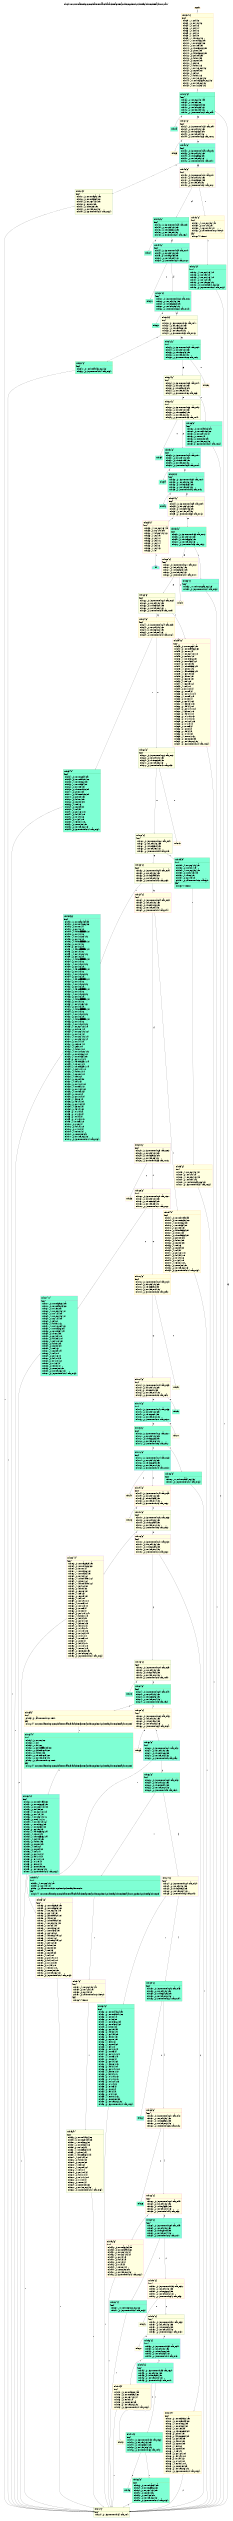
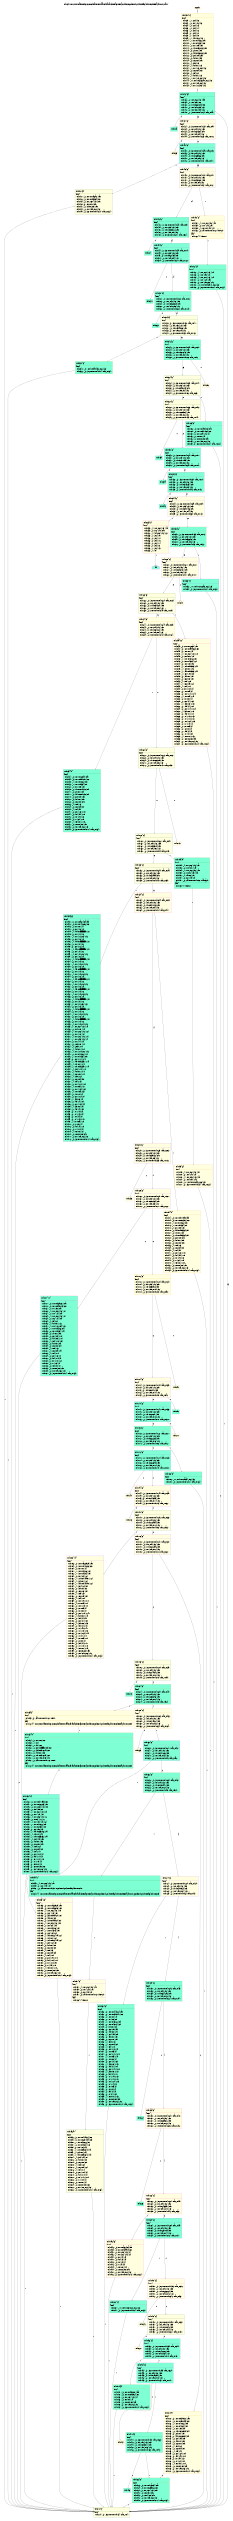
(132, 2397) -> (132, 2397)
(167, 2505) -> (162, 2475)
